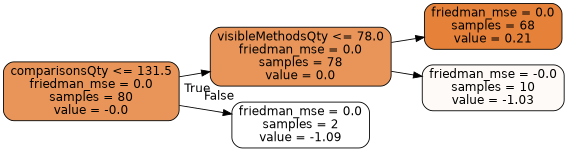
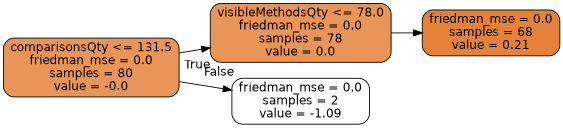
(493, 88) -> none
